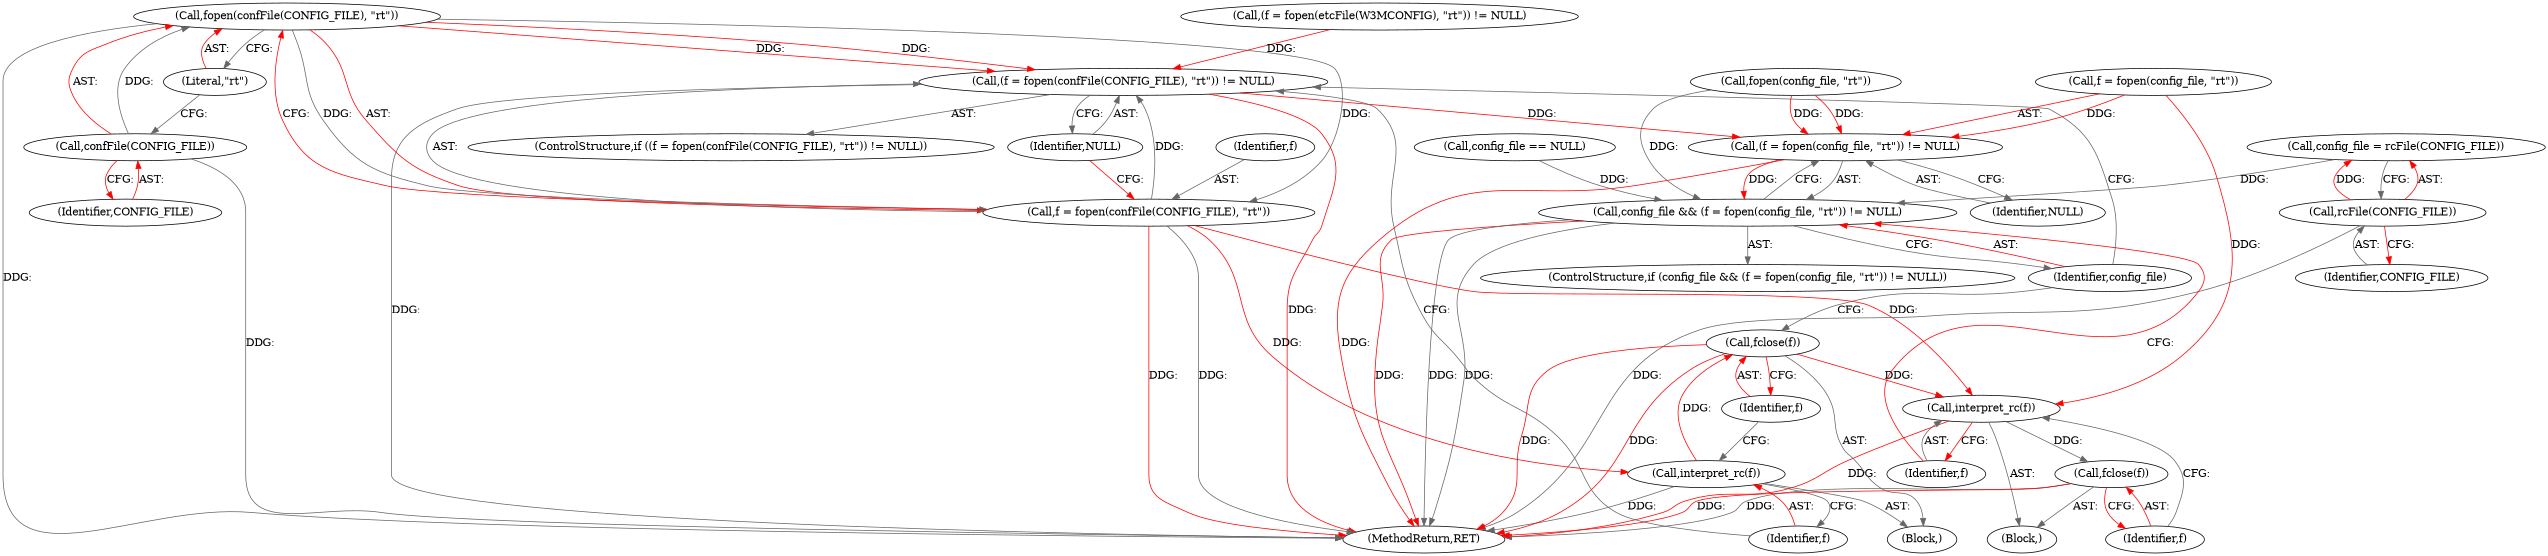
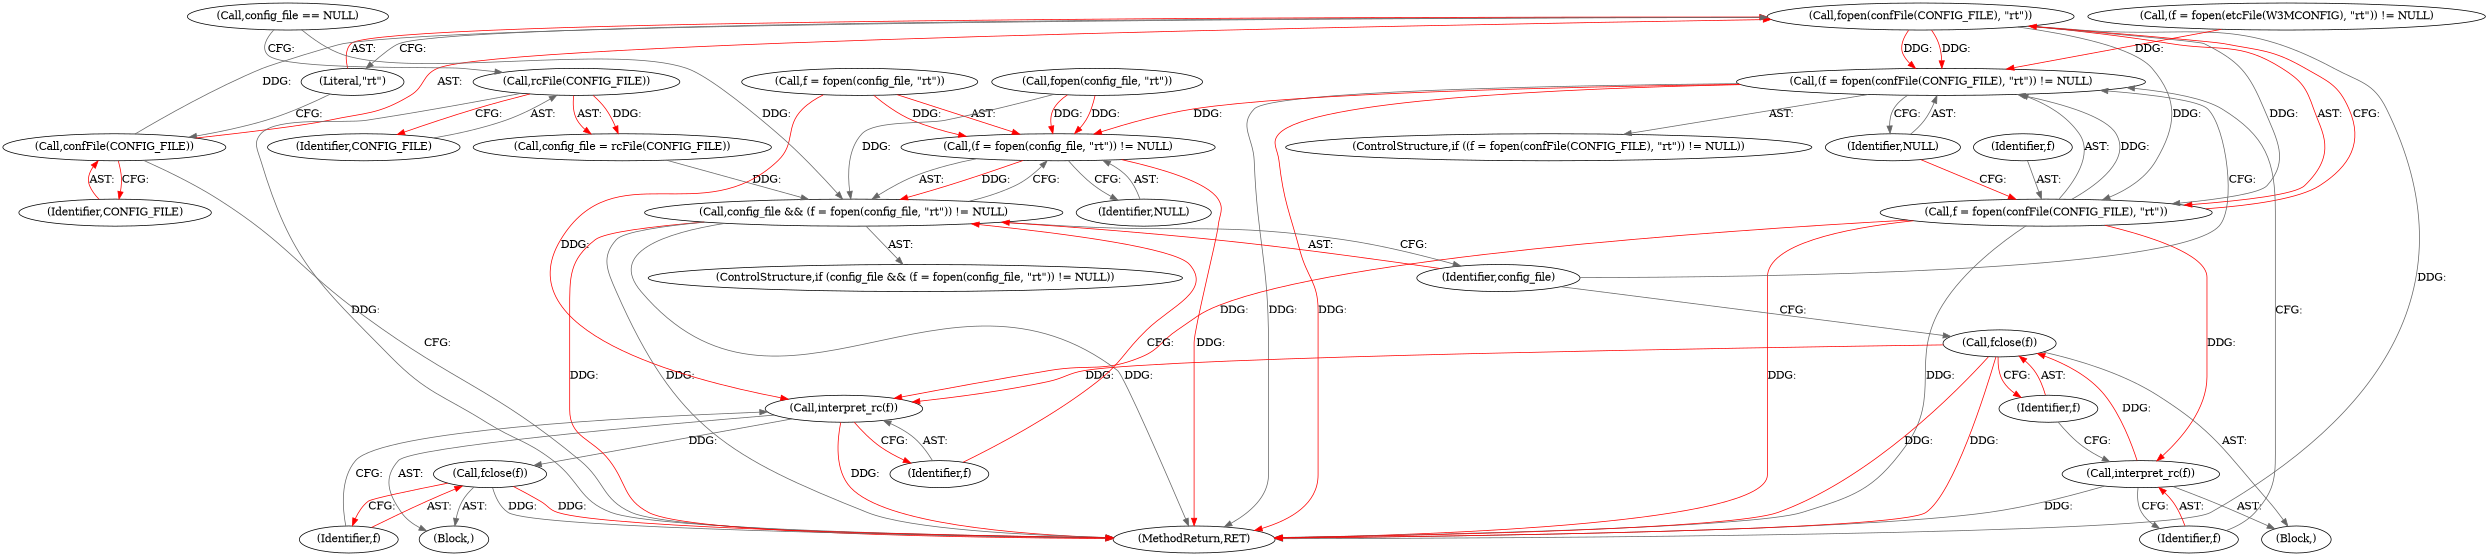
(2382, 176) -> (367, 67)
(262, 343) -> (439, 343)
